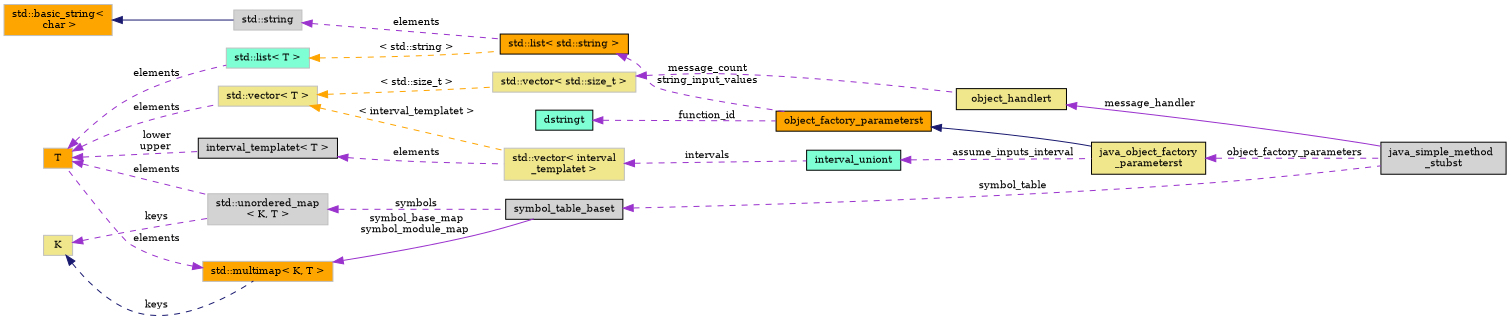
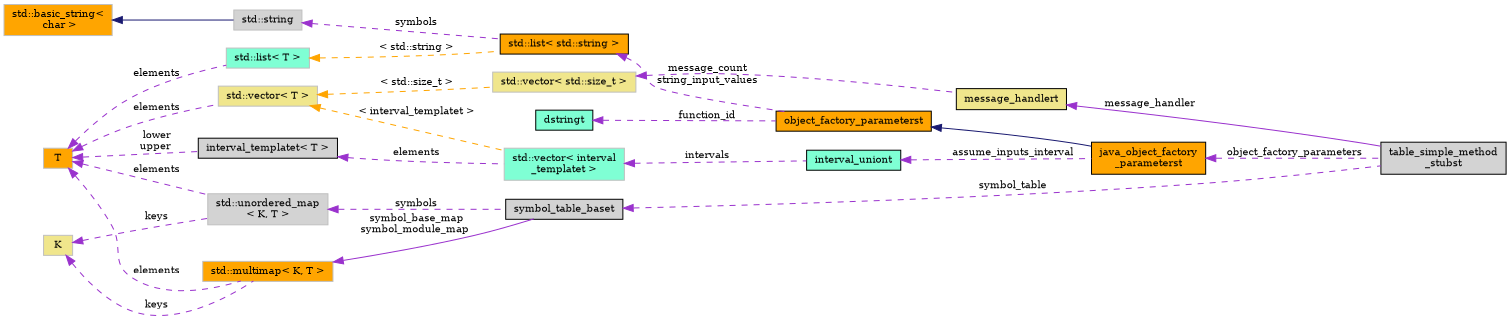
(415, 23) -> (415, 23)
(1011, 99) -> (1011, 99)
(1149, 158) -> (1149, 158)
(1444, 158) -> (1444, 158)
(564, 164) -> (564, 164)
(124, 239) -> (129, 275)
(157, 315) -> (157, 315)
